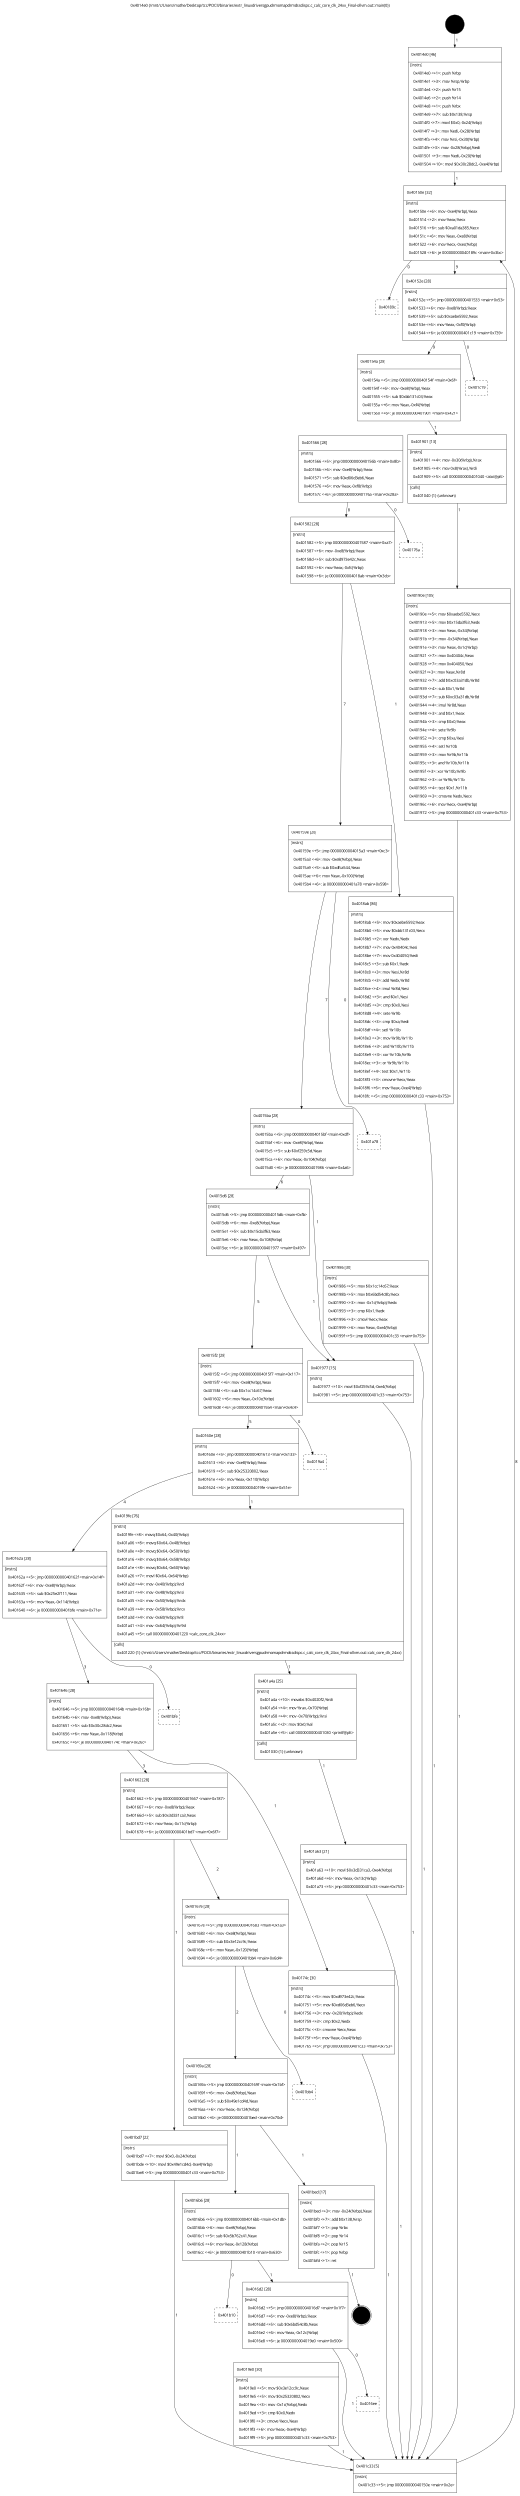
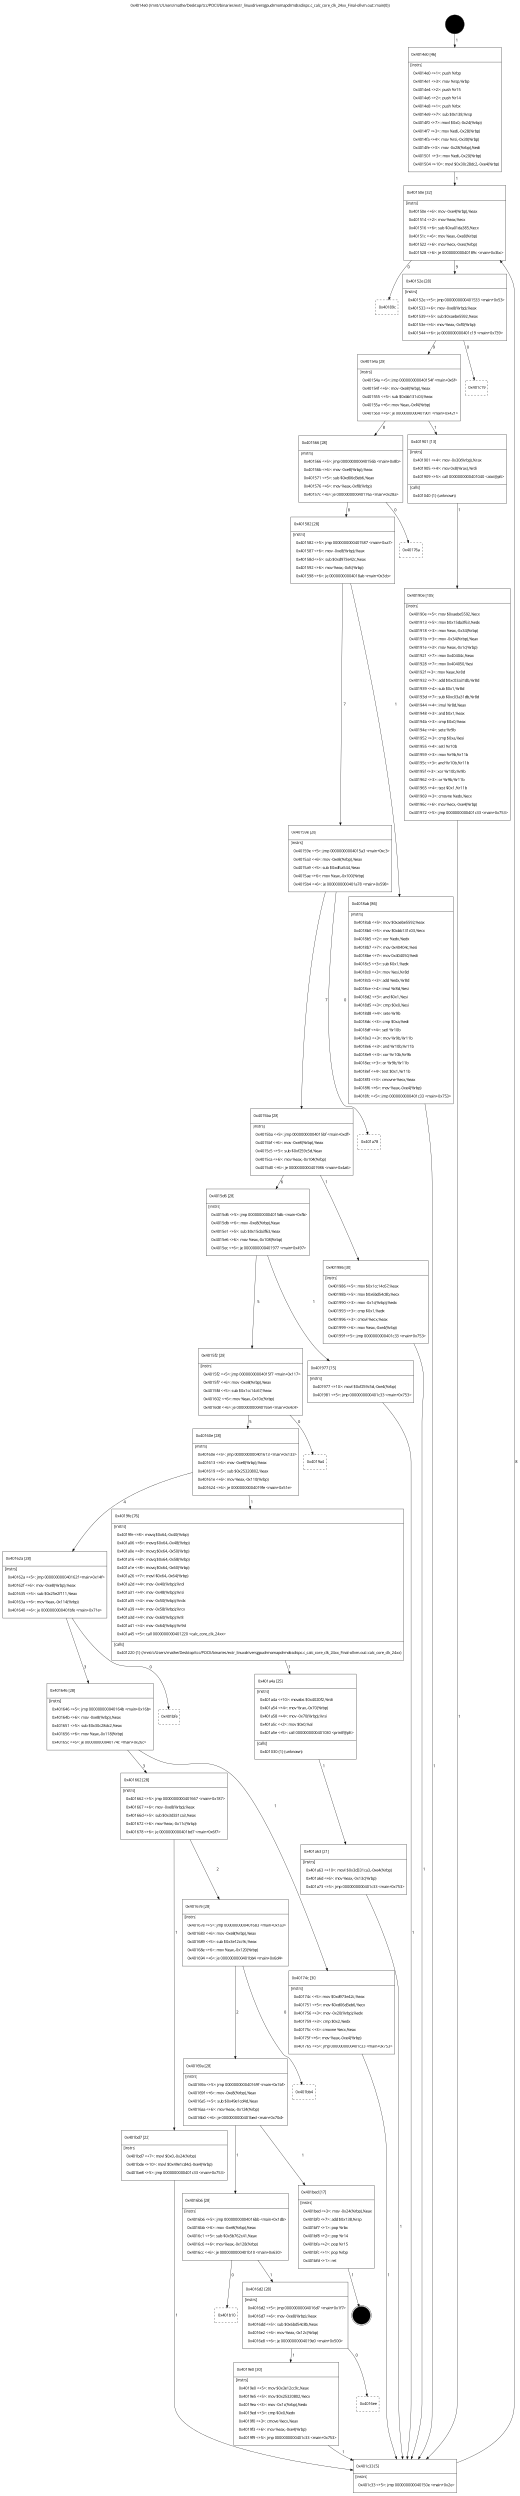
none -> (381, 427)
(316, 1269) -> (340, 1216)
(344, 2405) -> (291, 2354)
